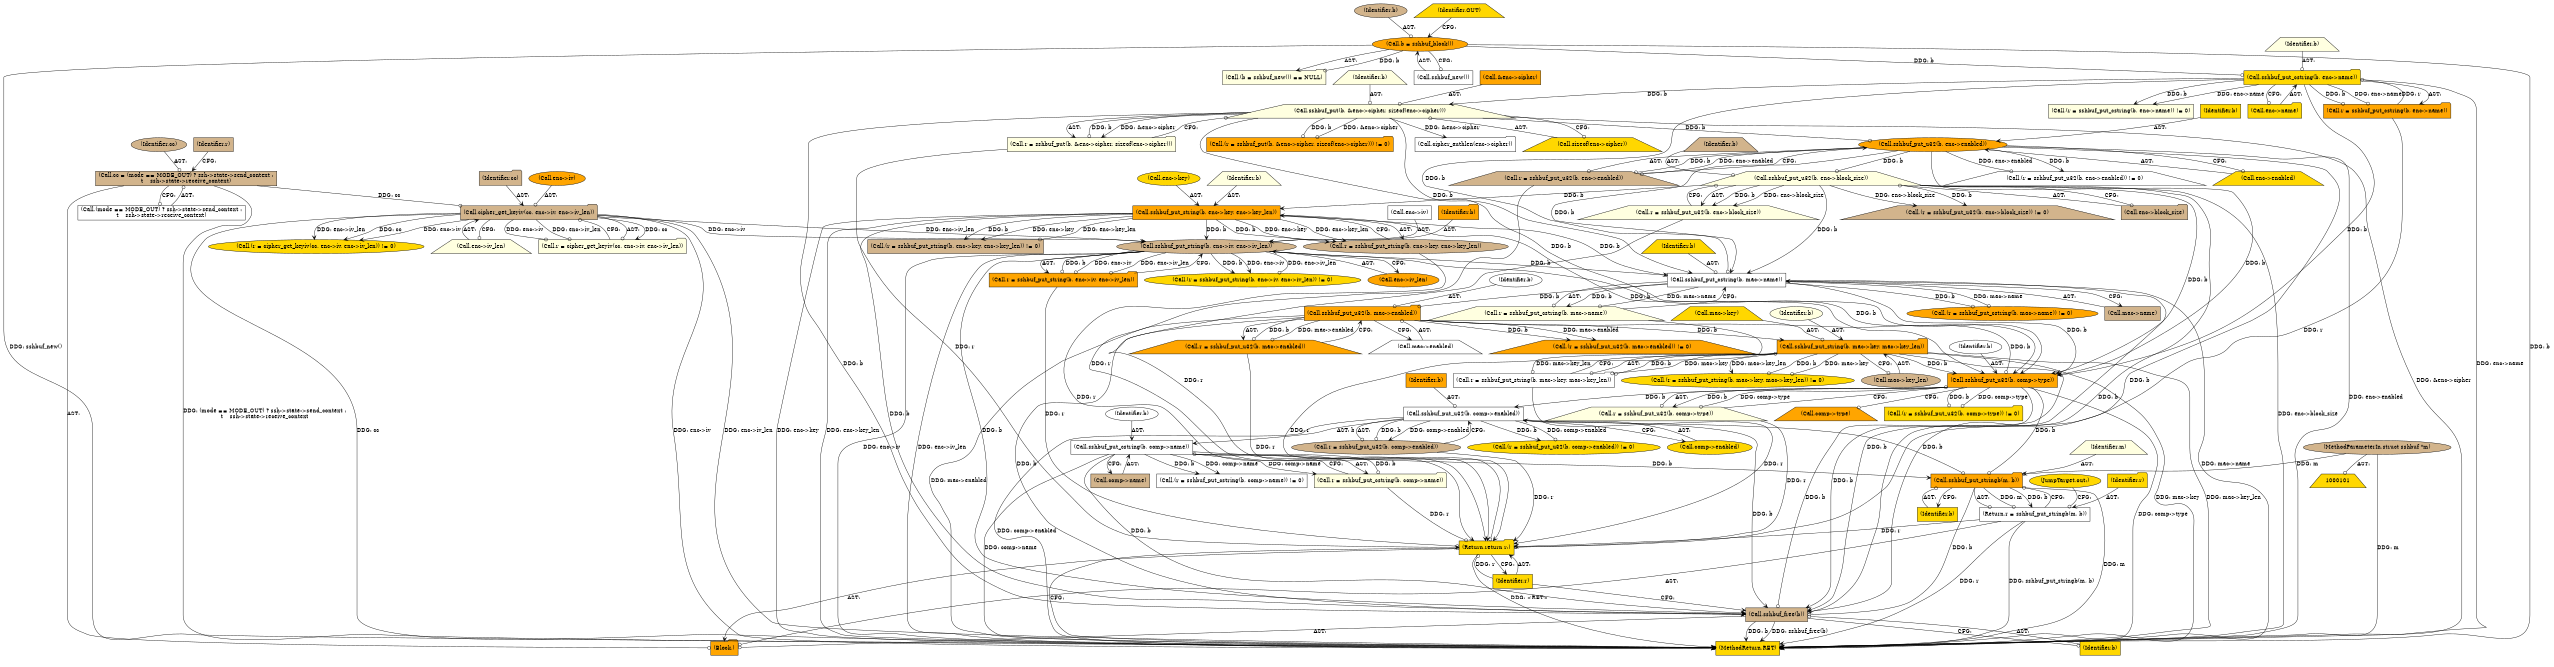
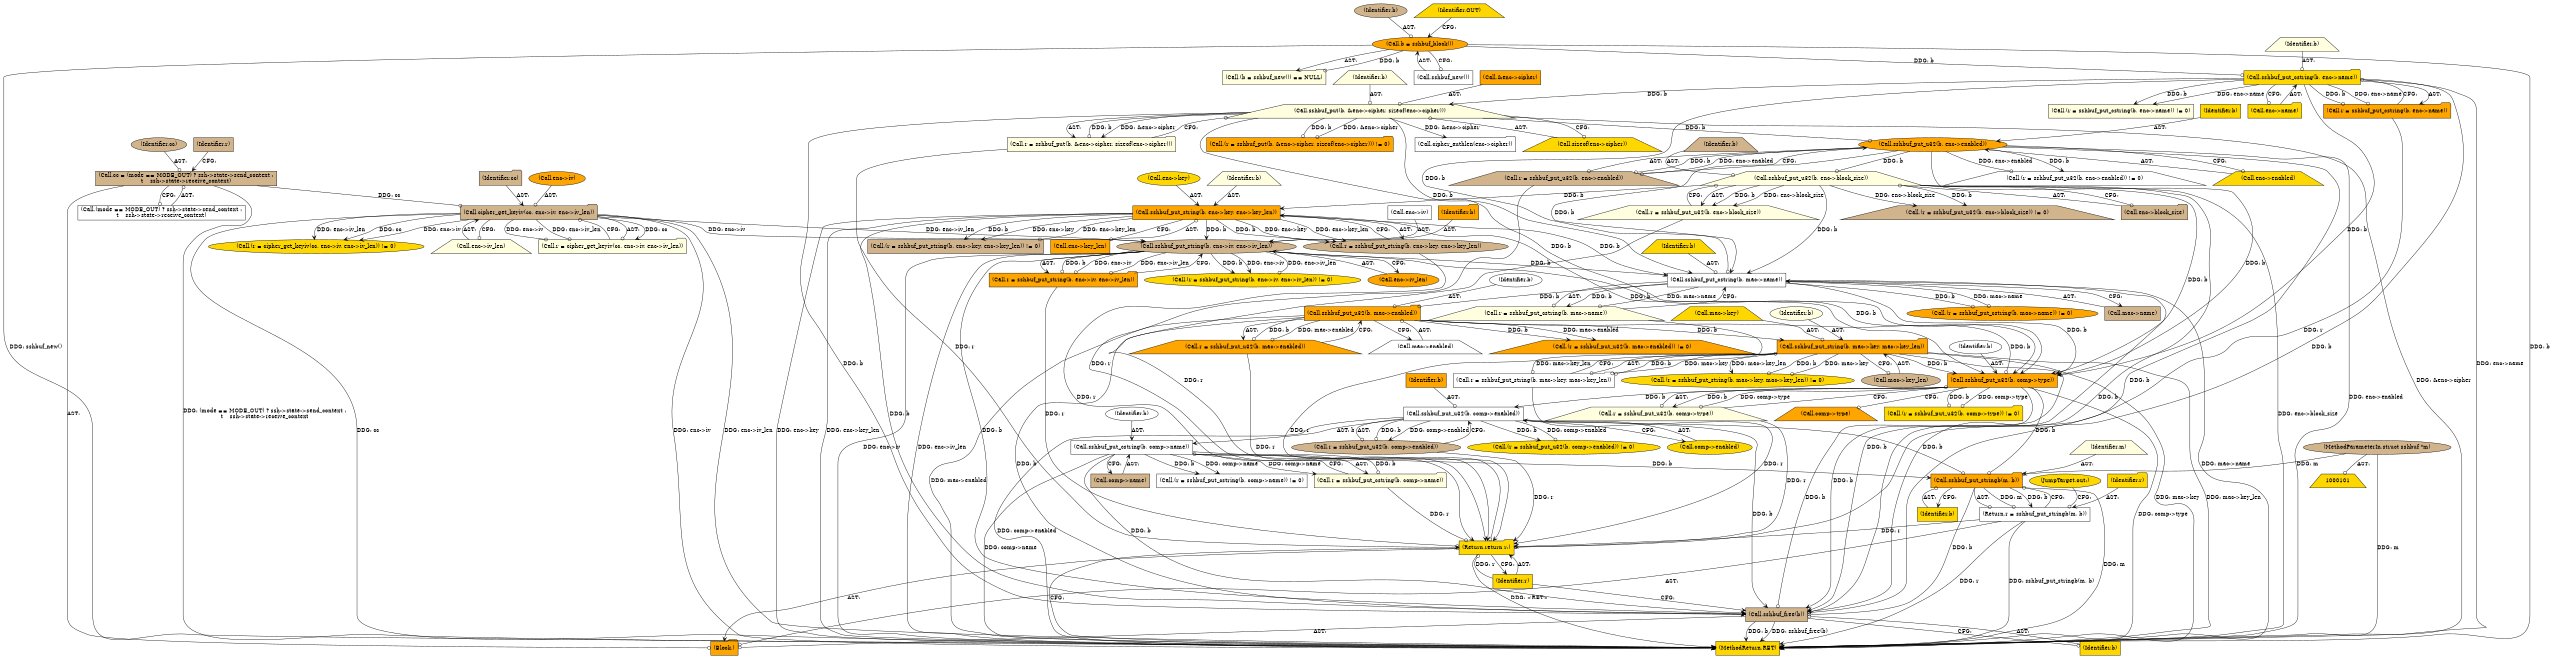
(2411, 94) -> (2411, 94)
none -> (1080, 247)
none -> (2209, 390)
